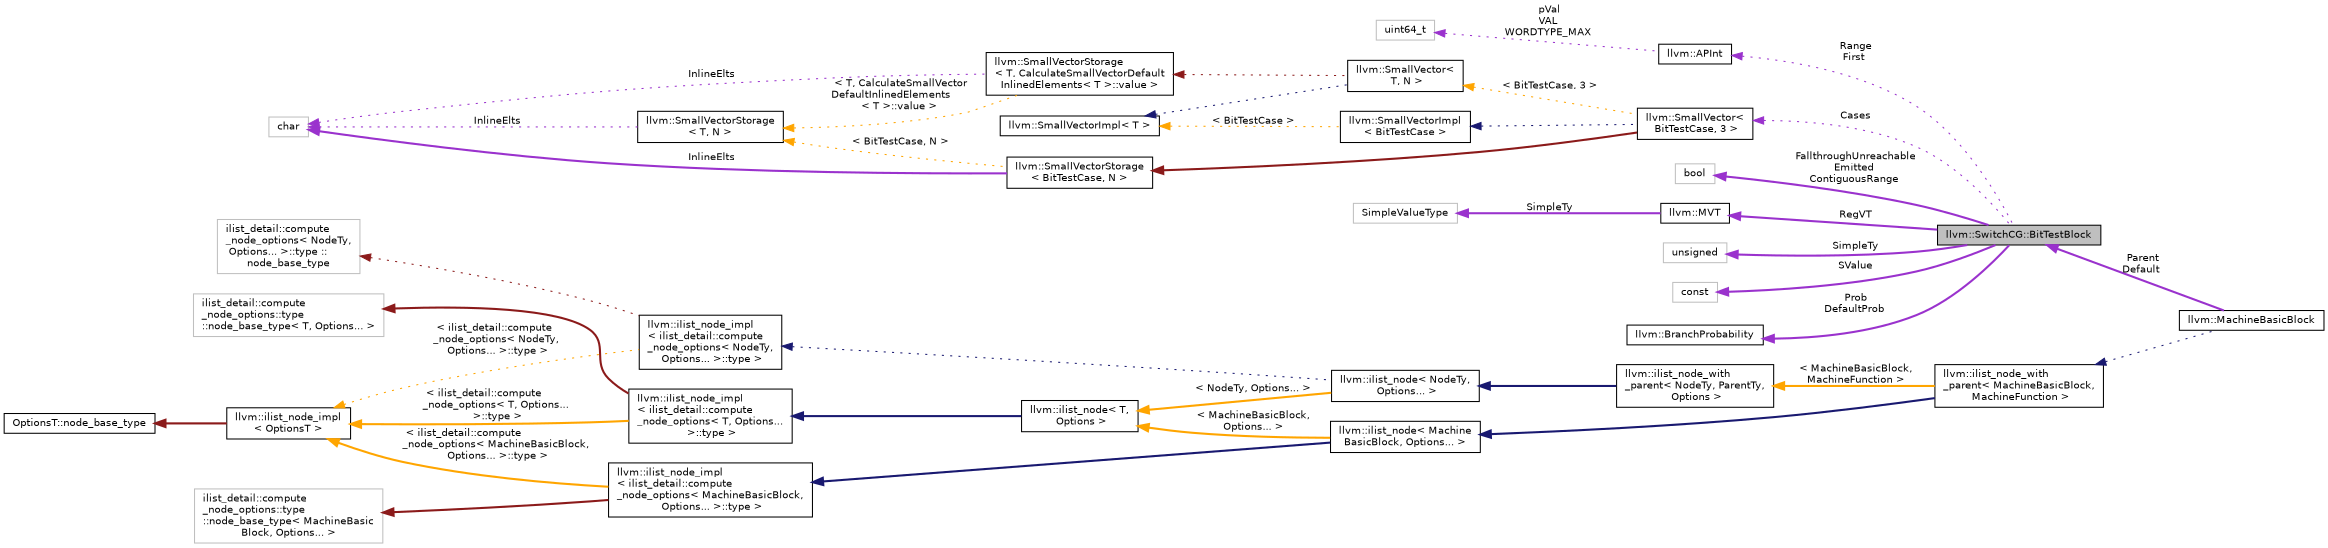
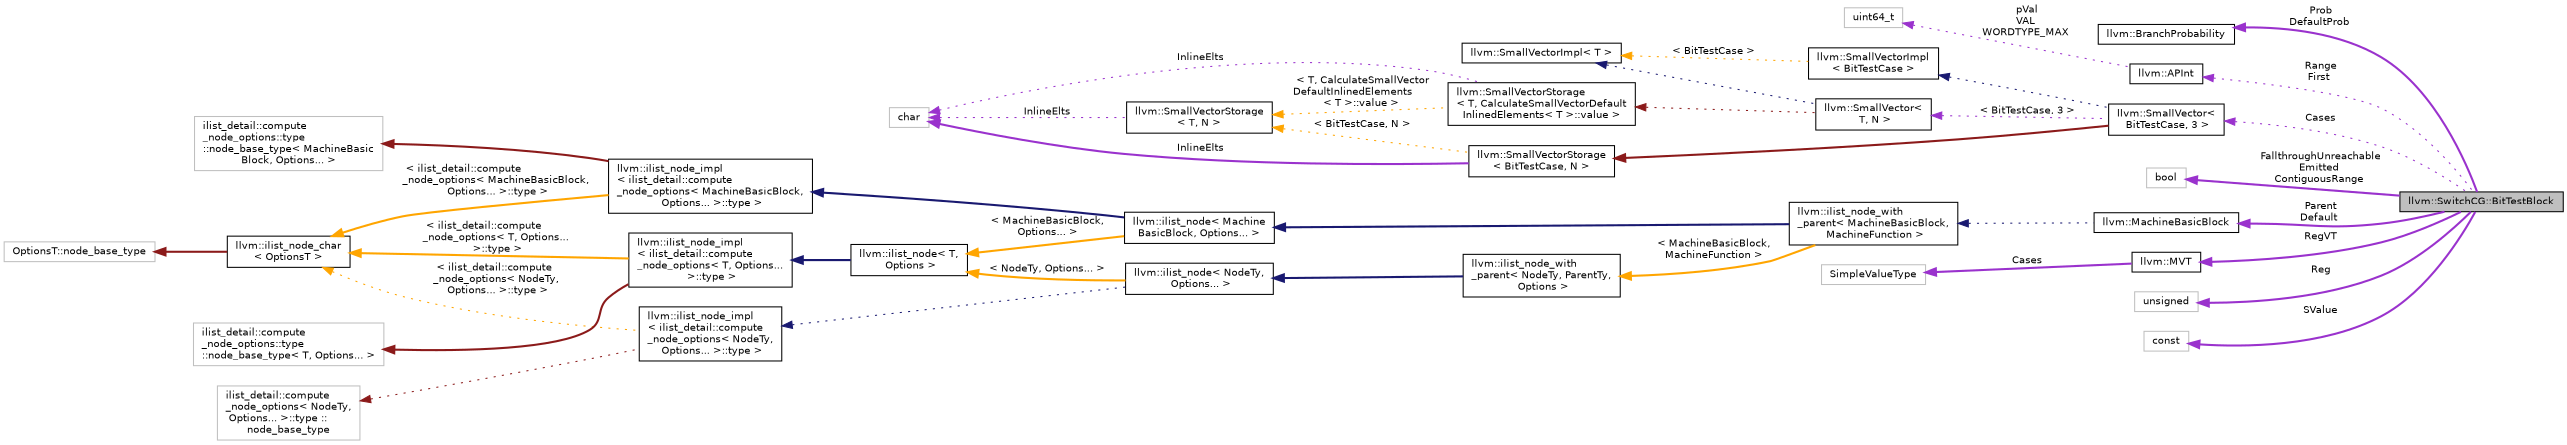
(1556, 101) -> (2025, 117)
(1548, 208) -> (2026, 261)
(1854, 246) -> (2319, 270)
(2140, 280) -> (2348, 226)
(80, 423) -> (80, 252)
(289, 423) -> (289, 252)
